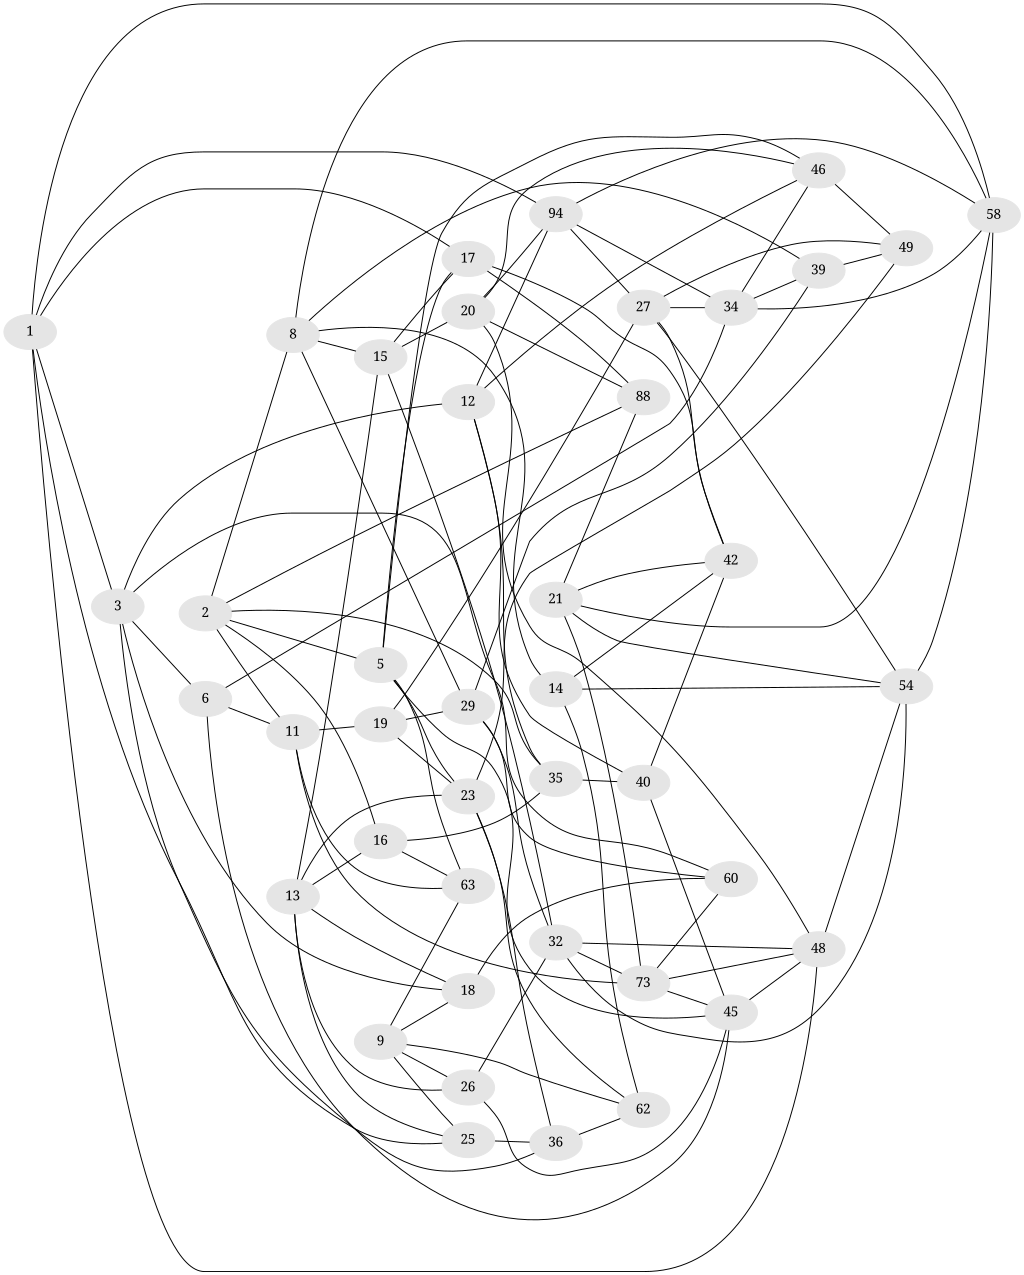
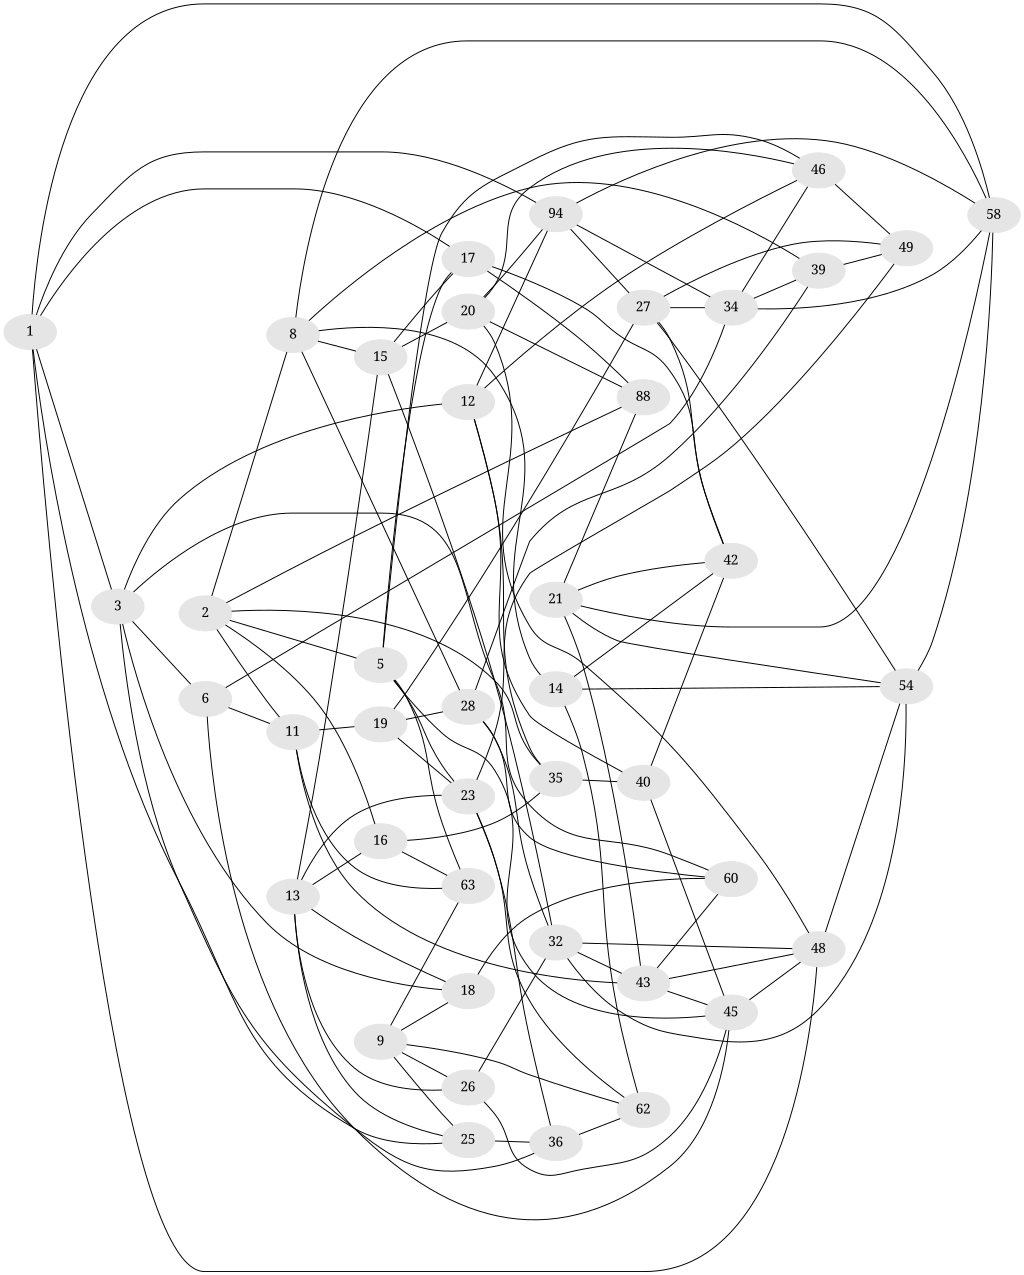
(468, 707) -> (468, 707)
(644, 983) -> (644, 983)
